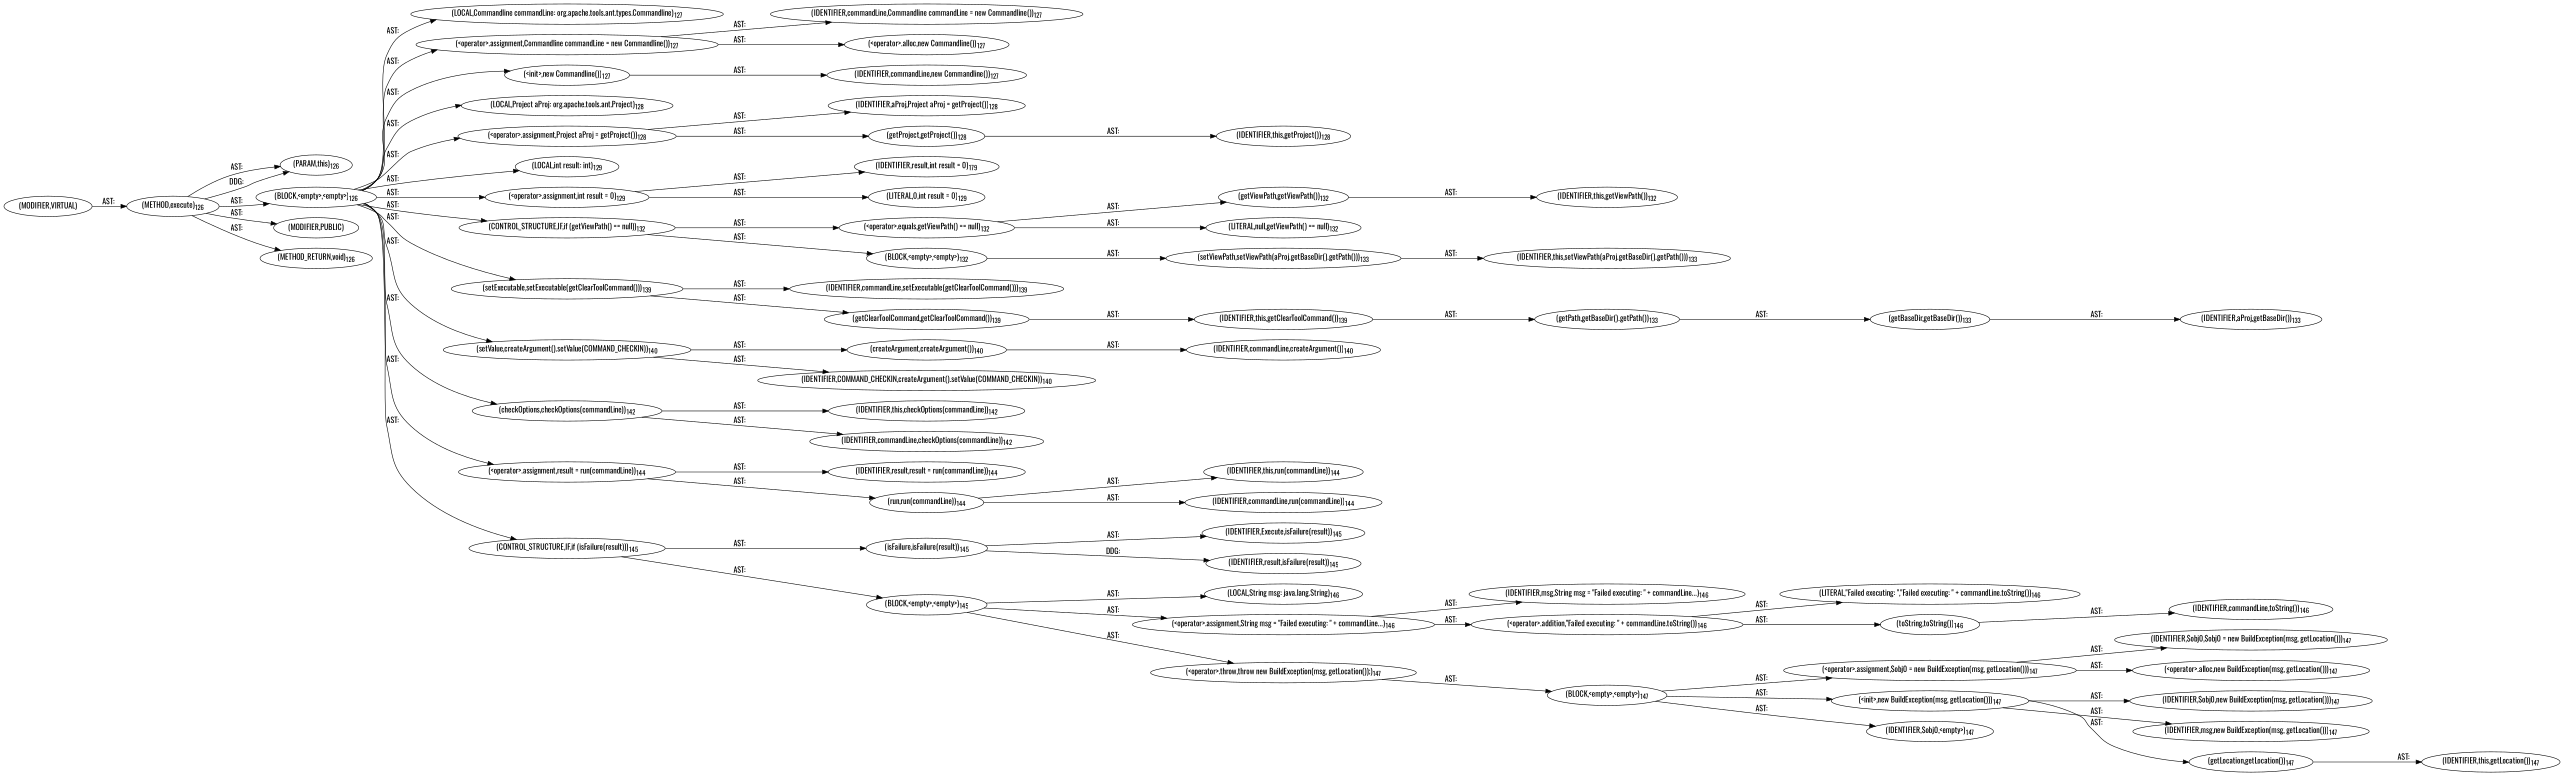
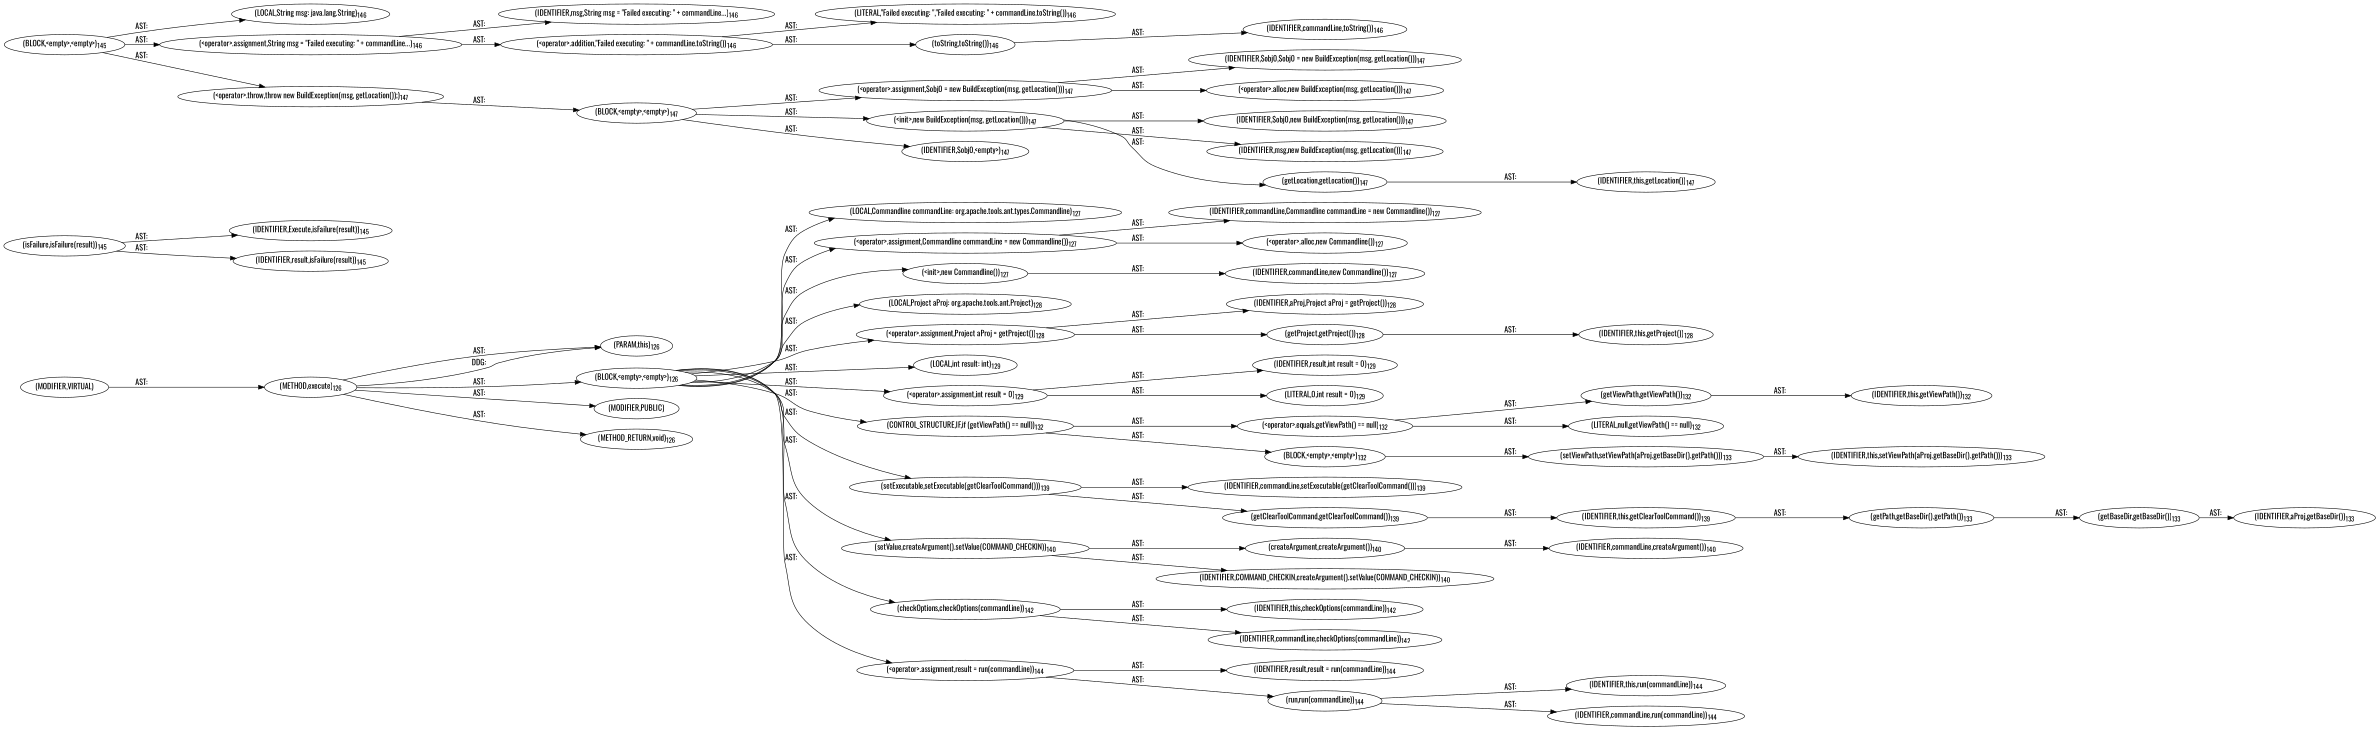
(973, 166) -> (1372, 364)
(567, 548) -> none
(1114, 552) -> (142, 248)
